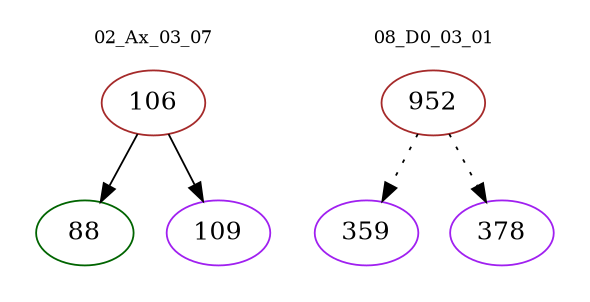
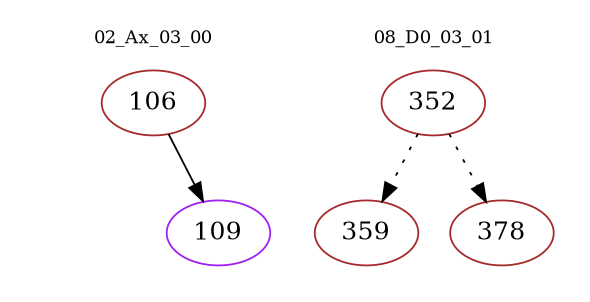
(153, 39) -> (153, 39)
(433, 103) -> (433, 103)
(85, 233) -> none
(367, 233) -> (367, 233)
(502, 233) -> (502, 233)
